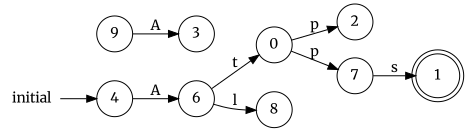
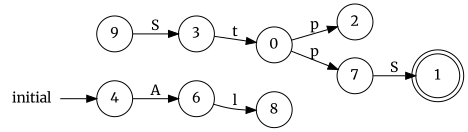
(156, 26) -> (156, 26)
(394, 68) -> (394, 68)
(231, 75) -> (230, 39)
